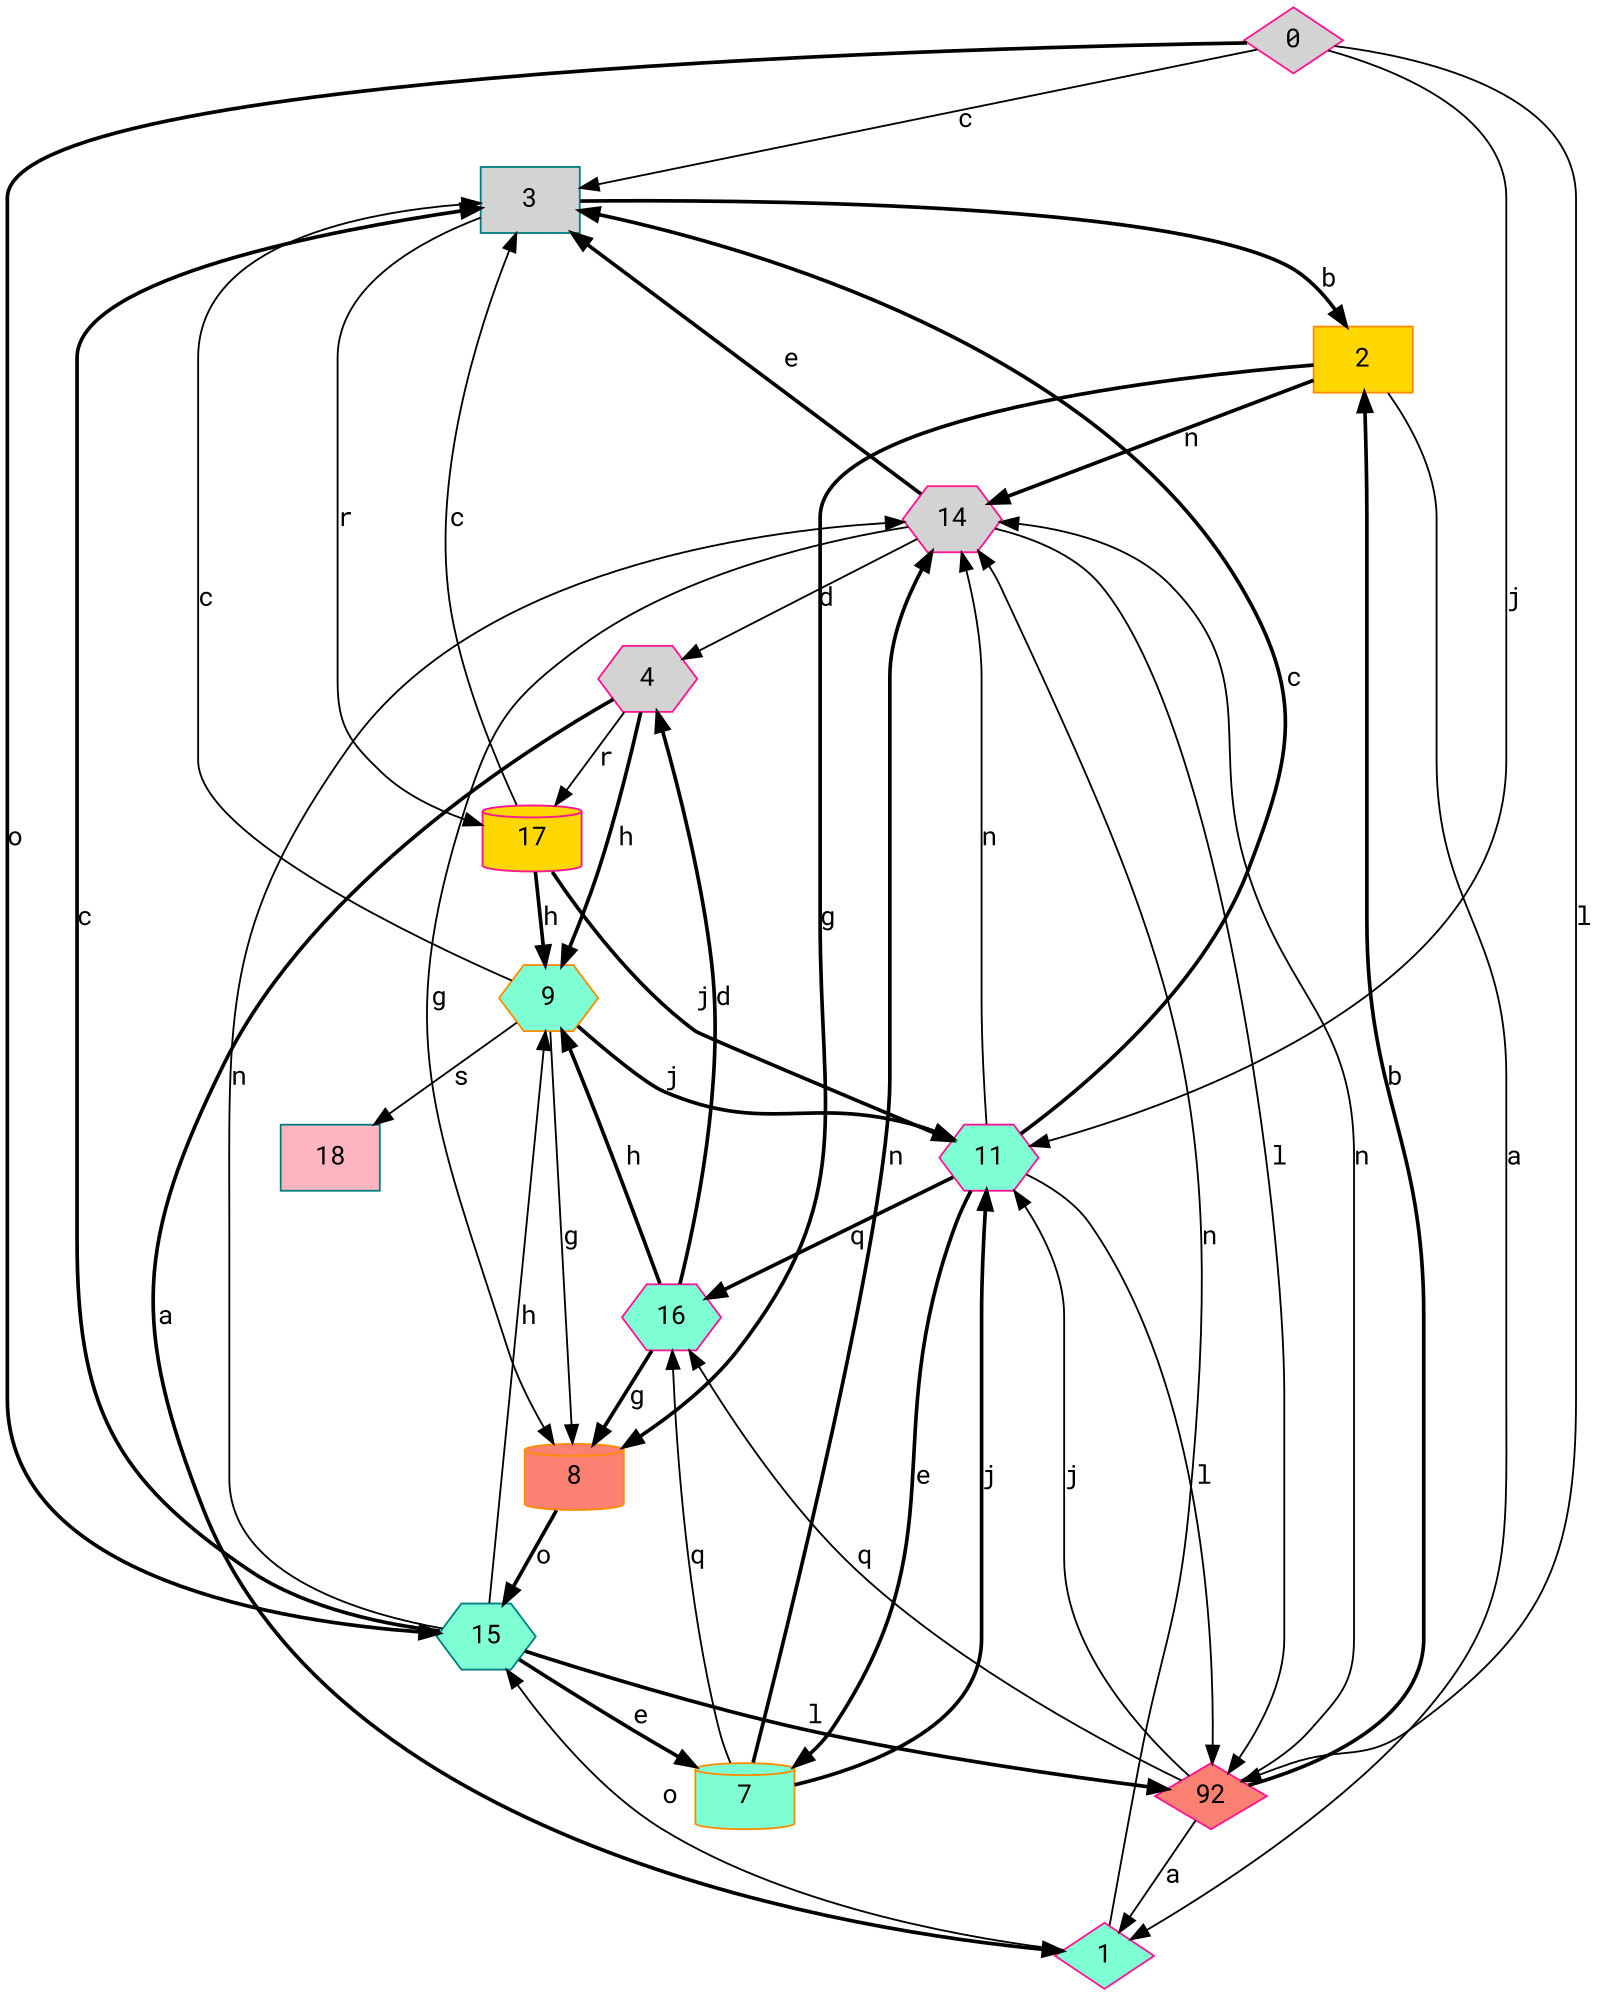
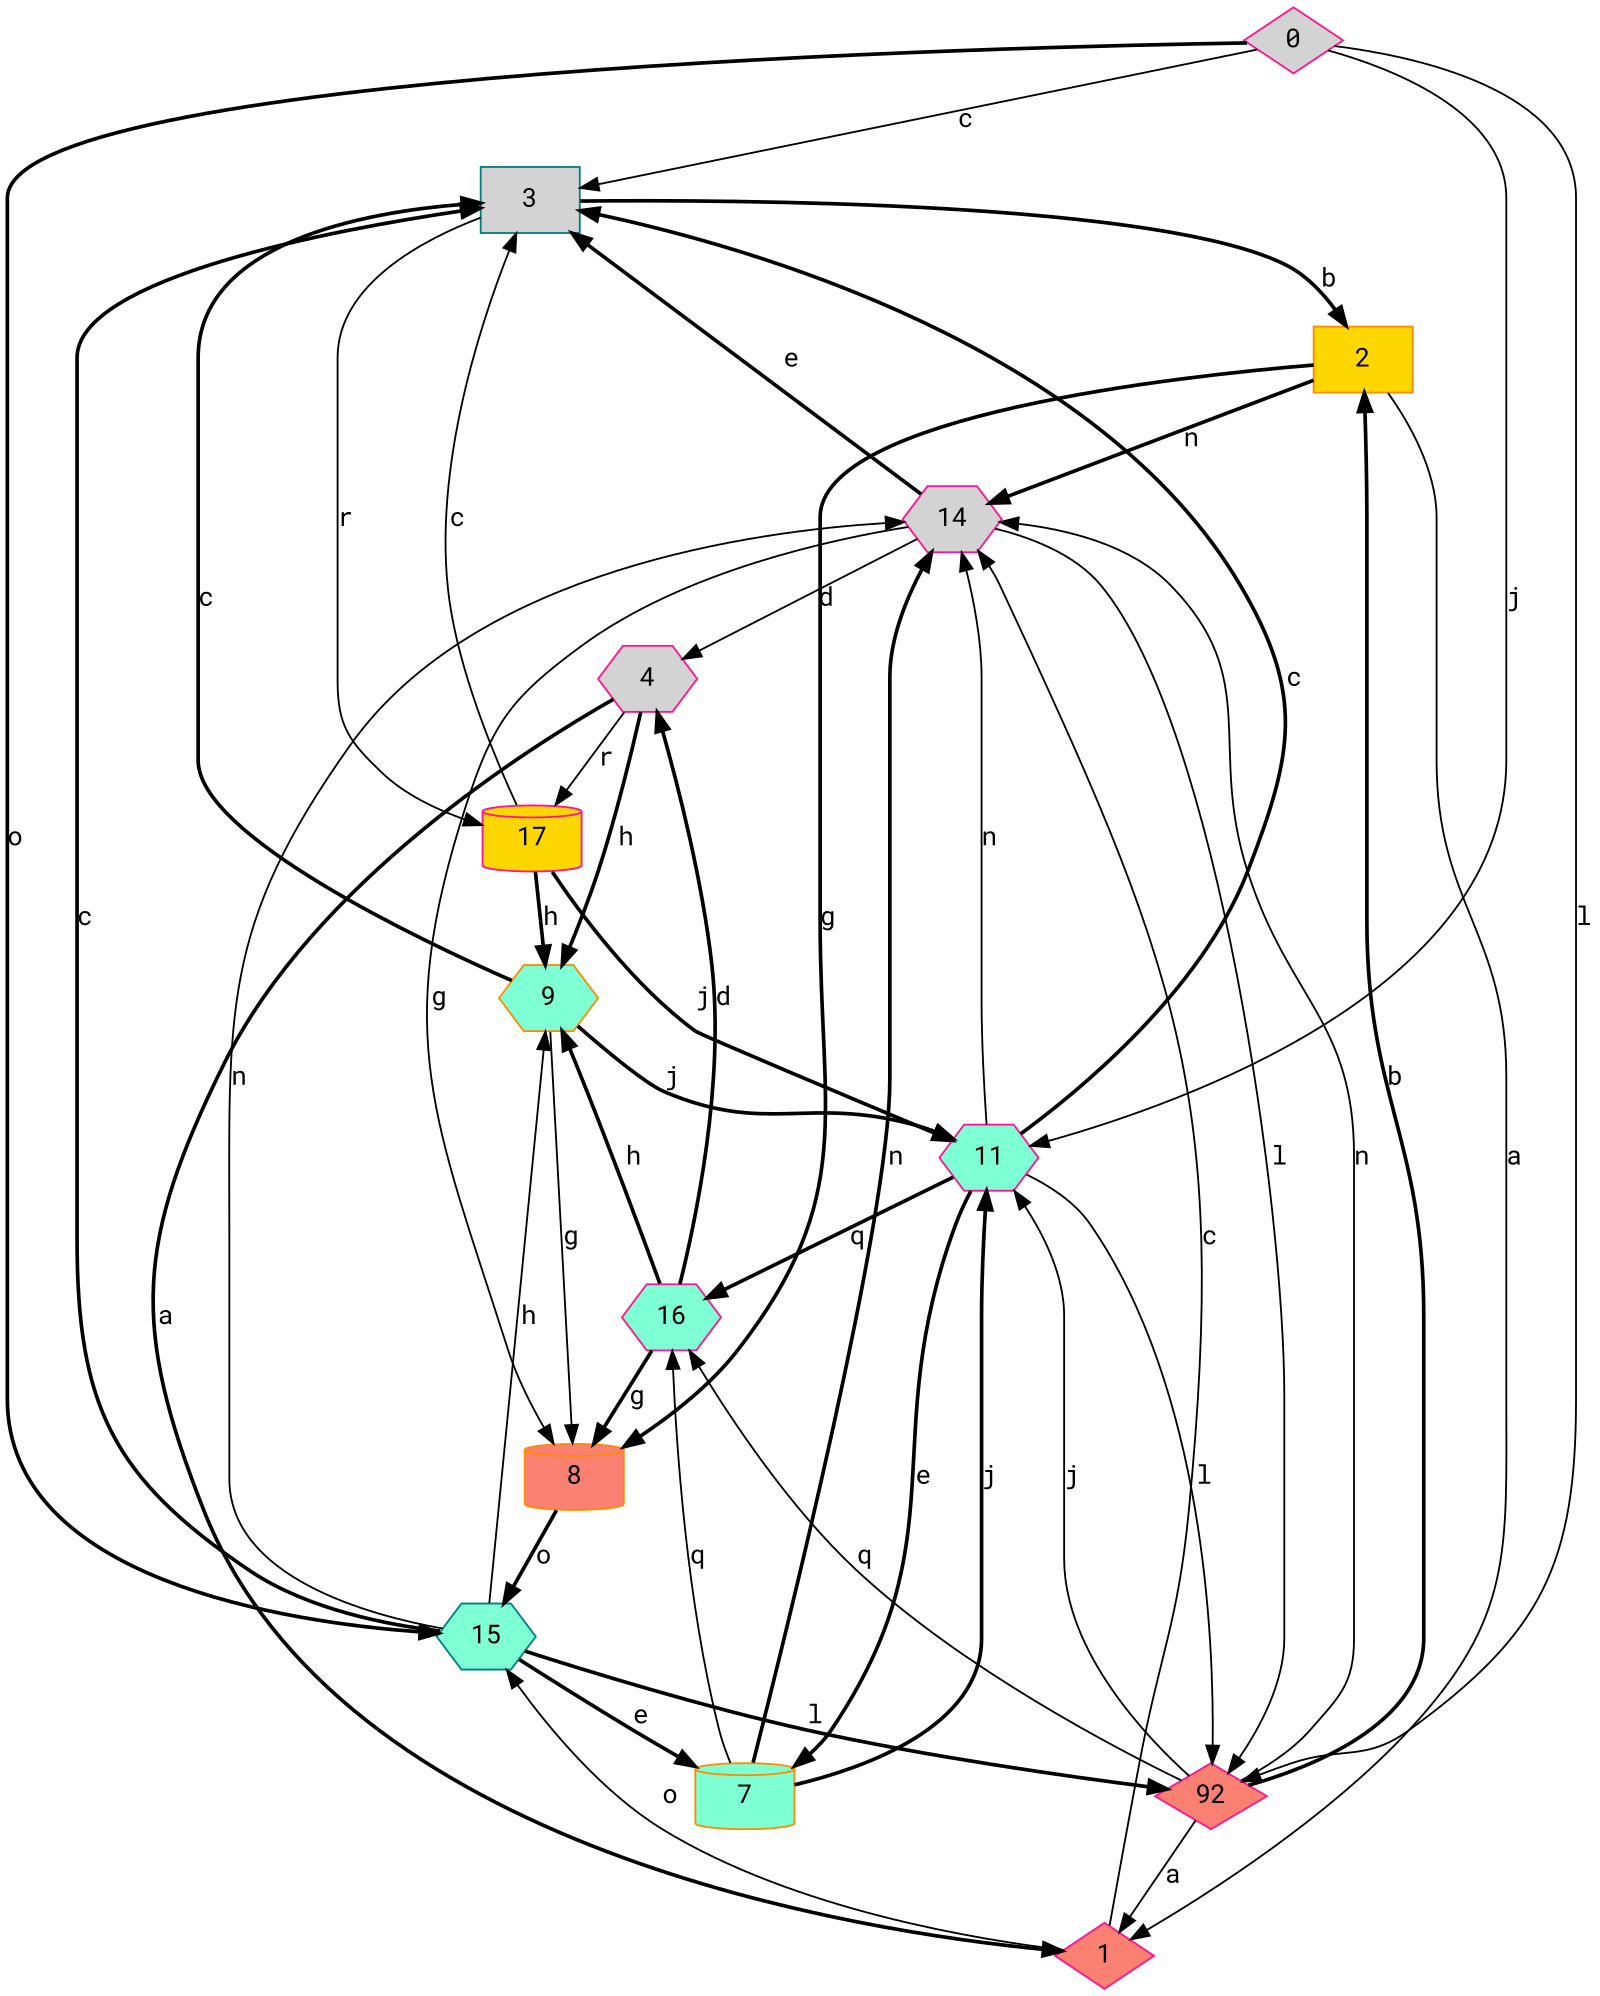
(198, 589) -> (198, 589)
(330, 1158) -> none
(1210, 1238) -> (1210, 1238)
(1105, 1956) -> (1105, 1956)
